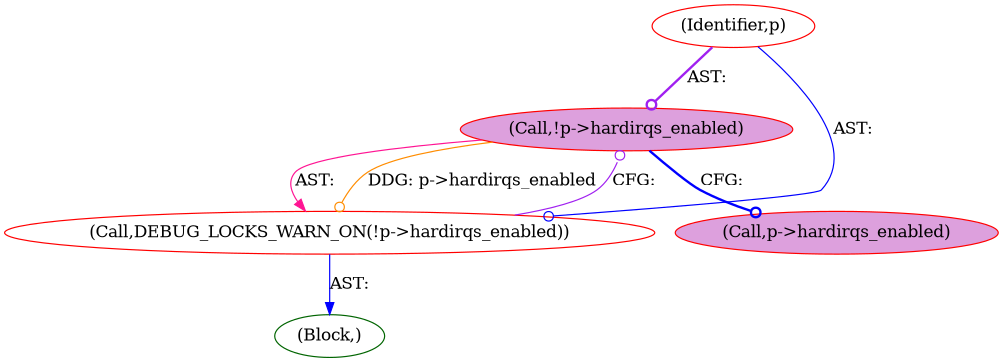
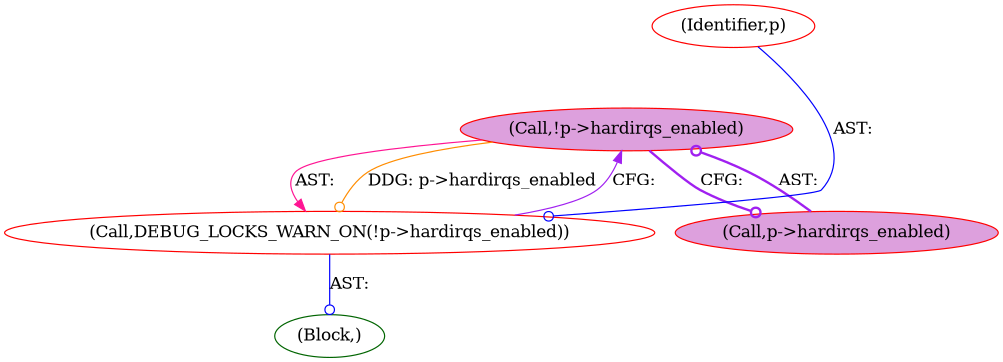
(684, 74) -> (758, 177)
(696, 188) -> (696, 188)
(574, 201) -> (574, 201)
(330, 280) -> (330, 280)
